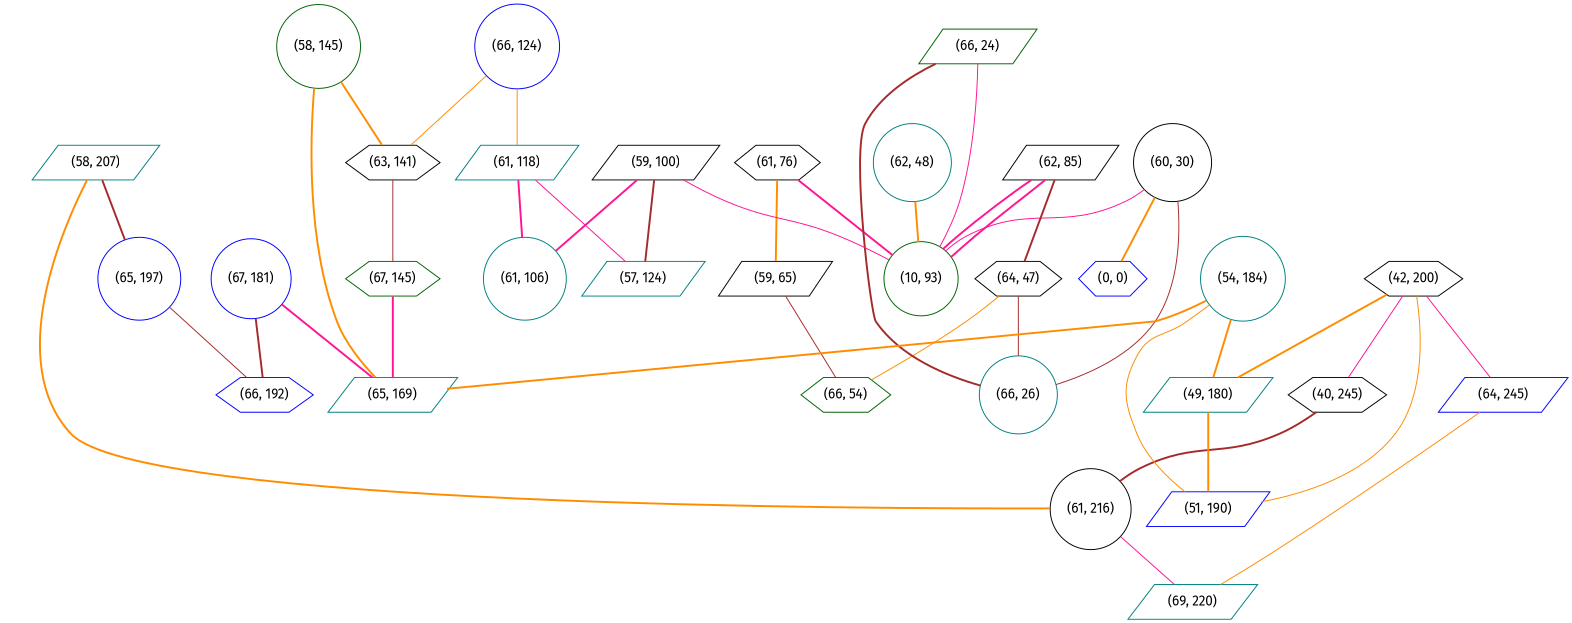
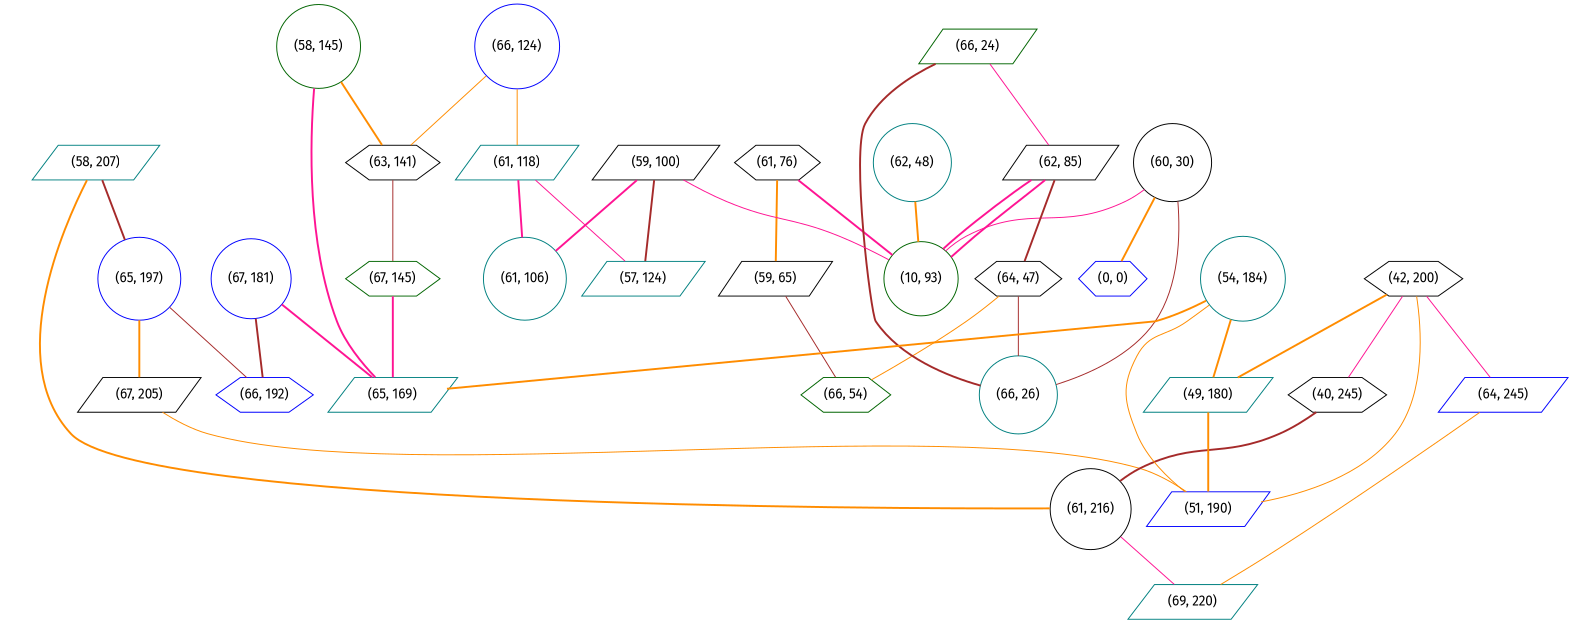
(969, 158) -> (1019, 104)
(317, 240) -> (317, 240)
none -> (139, 395)
